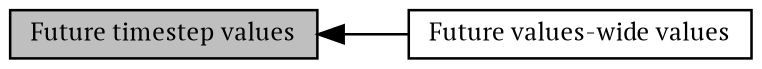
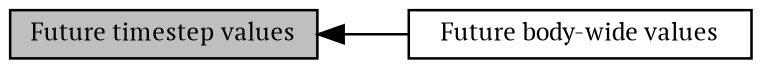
(580, 34) -> (580, 34)
